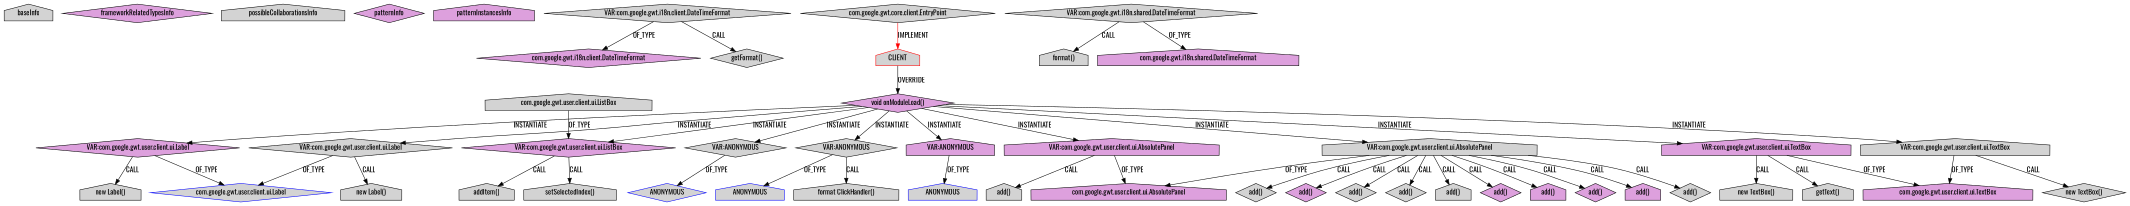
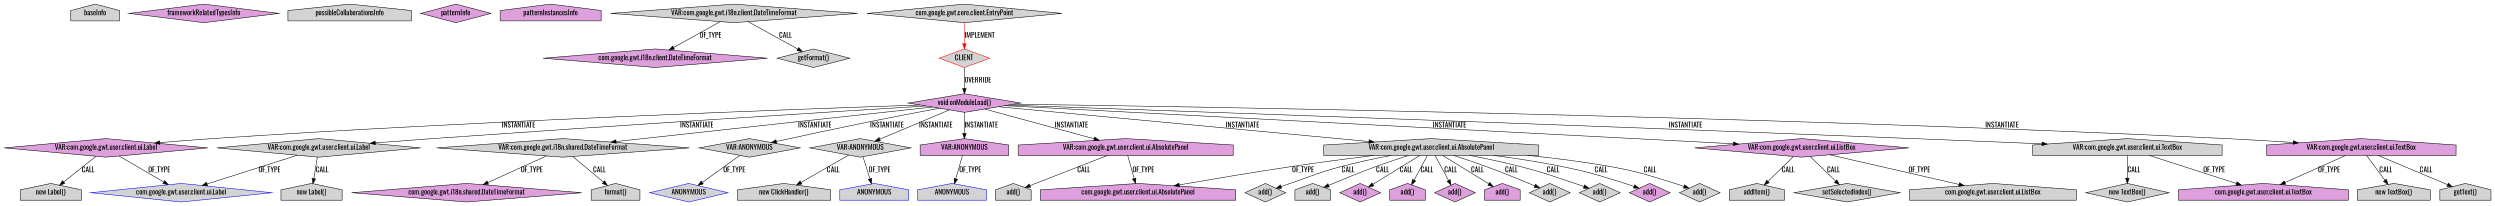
(898, 58) -> (964, 58)
(1198, 58) -> (467, 193)
(569, 123) -> (1894, 170)
none -> (774, 124)
(570, 193) -> (1847, 193)
(846, 193) -> (784, 193)
